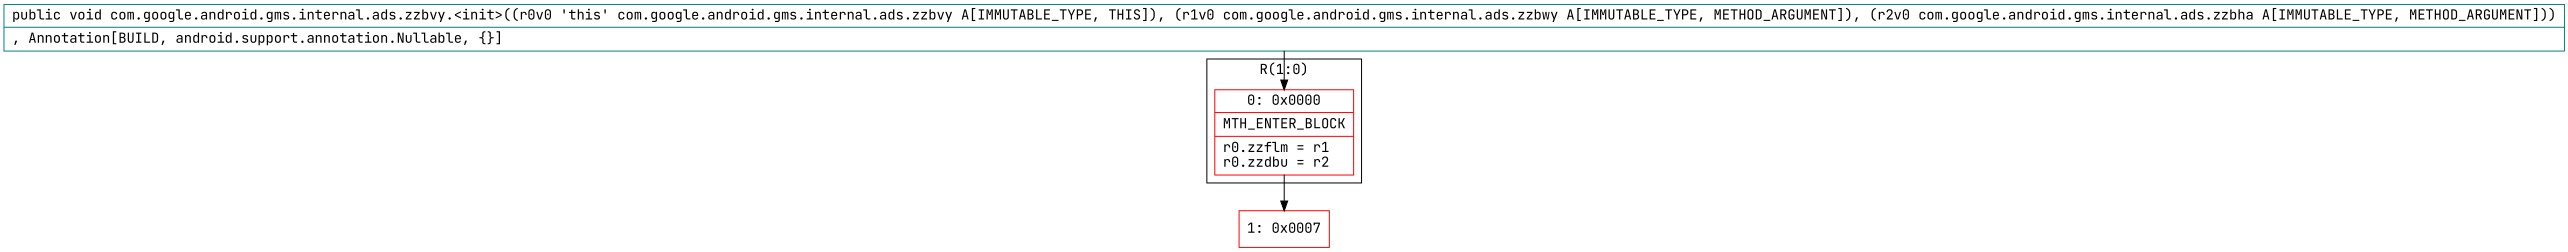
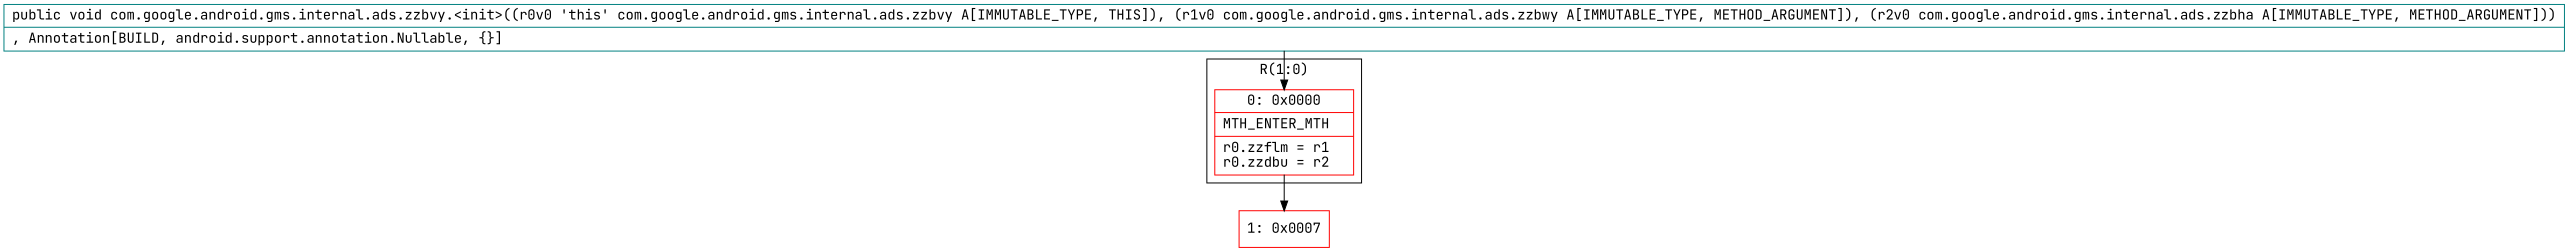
(1284, 124) -> (1276, 124)
